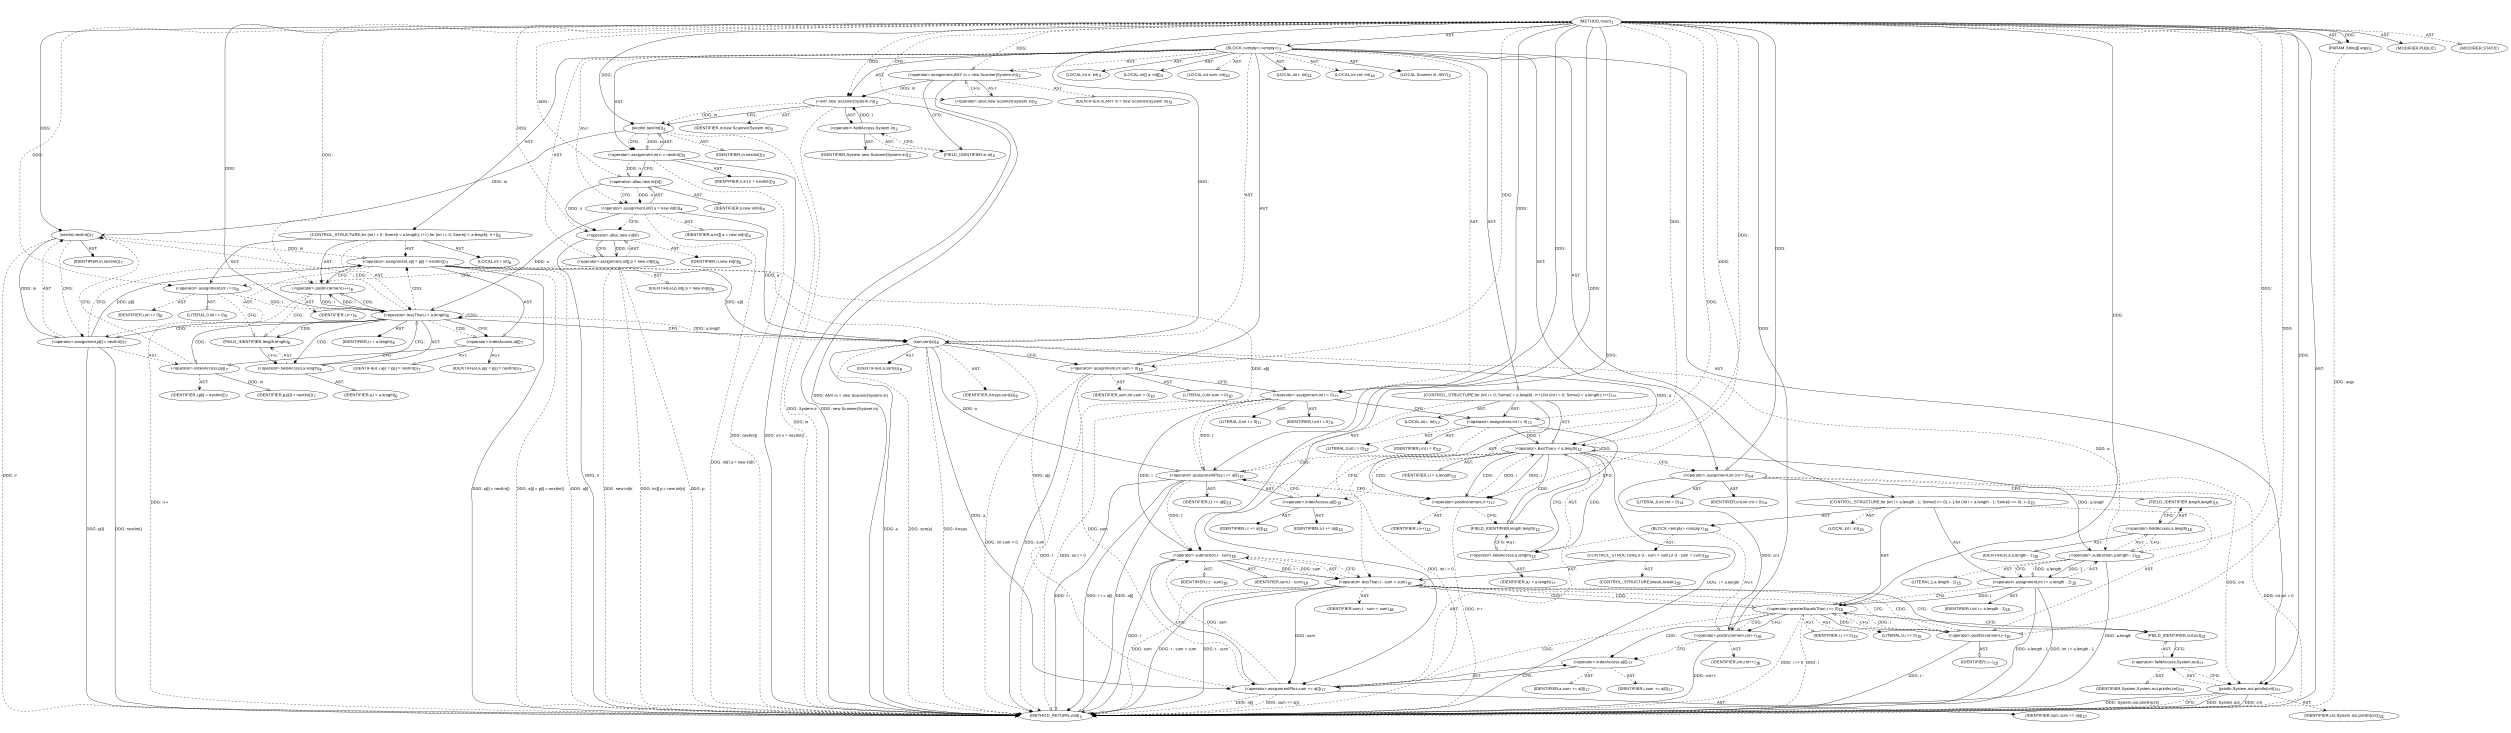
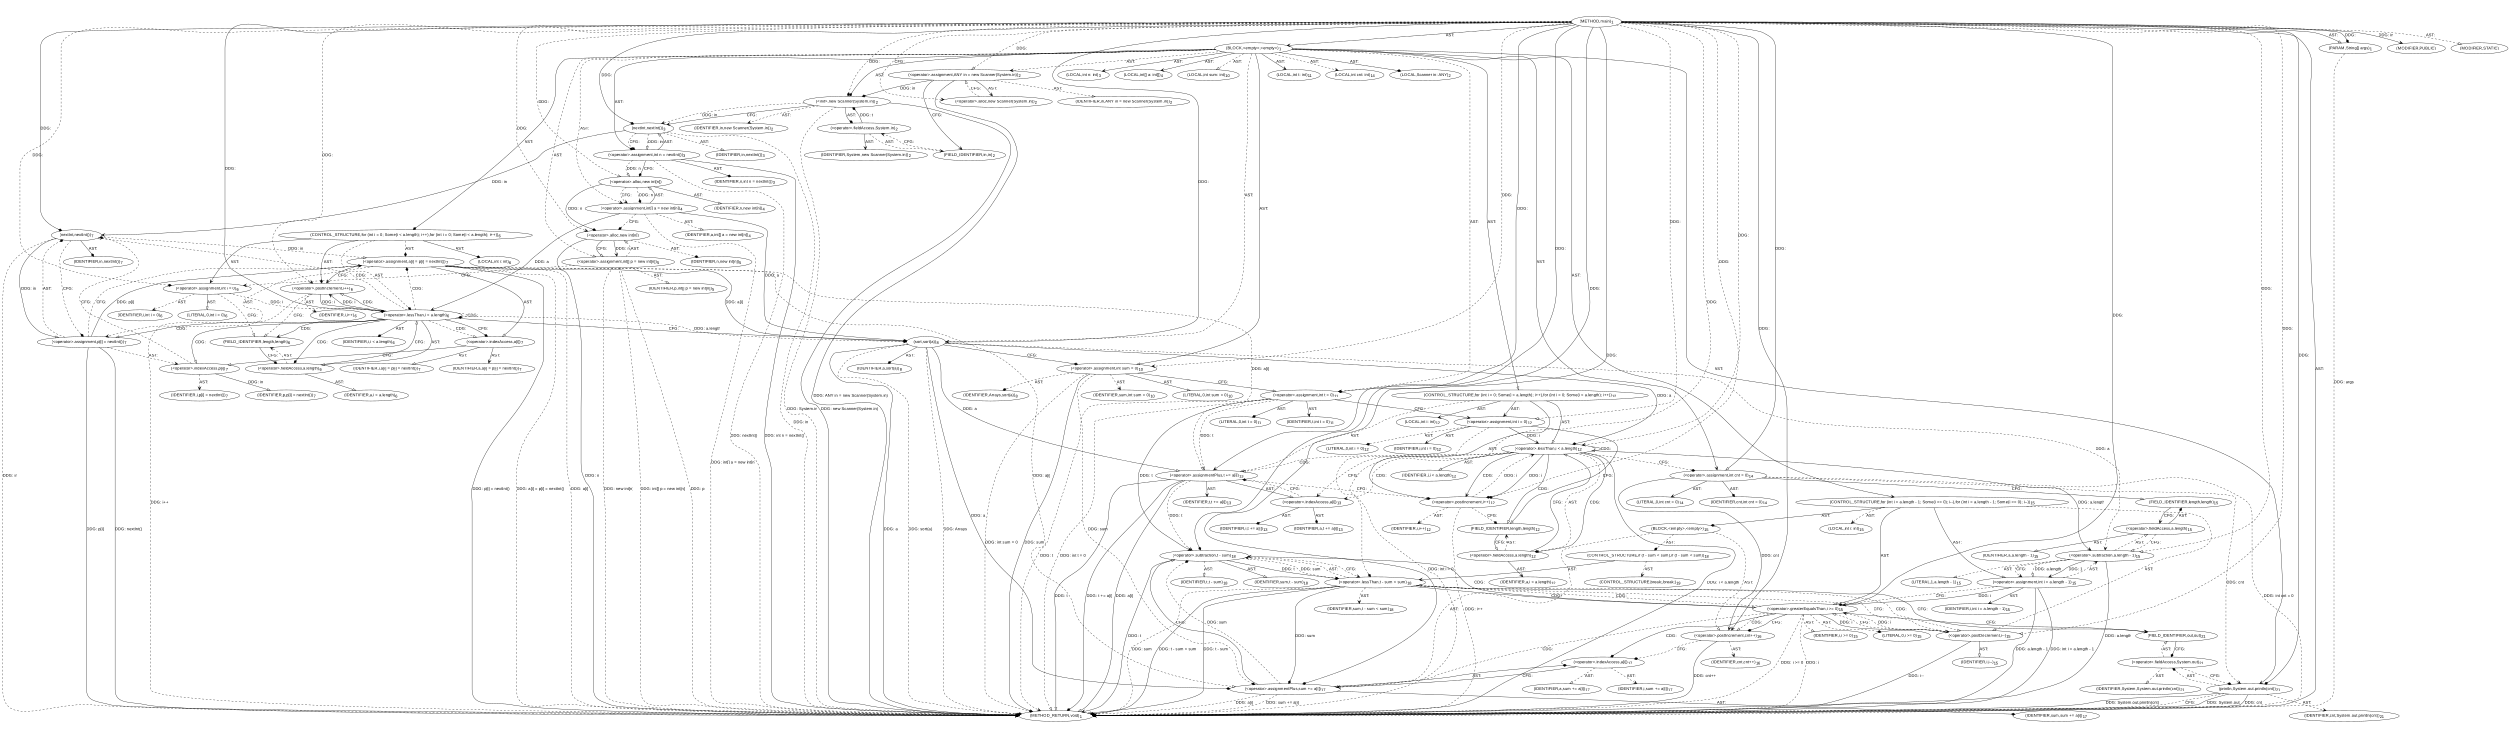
(2386, 35) -> (2386, 35)
(903, 148) -> (903, 148)
(962, 365) -> (1039, 379)
none -> (1464, 581)
